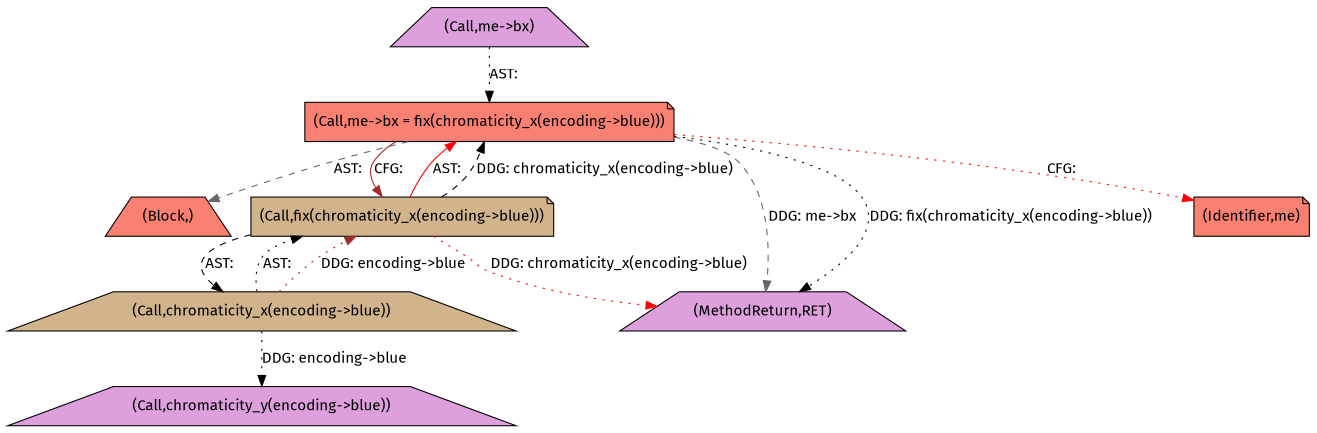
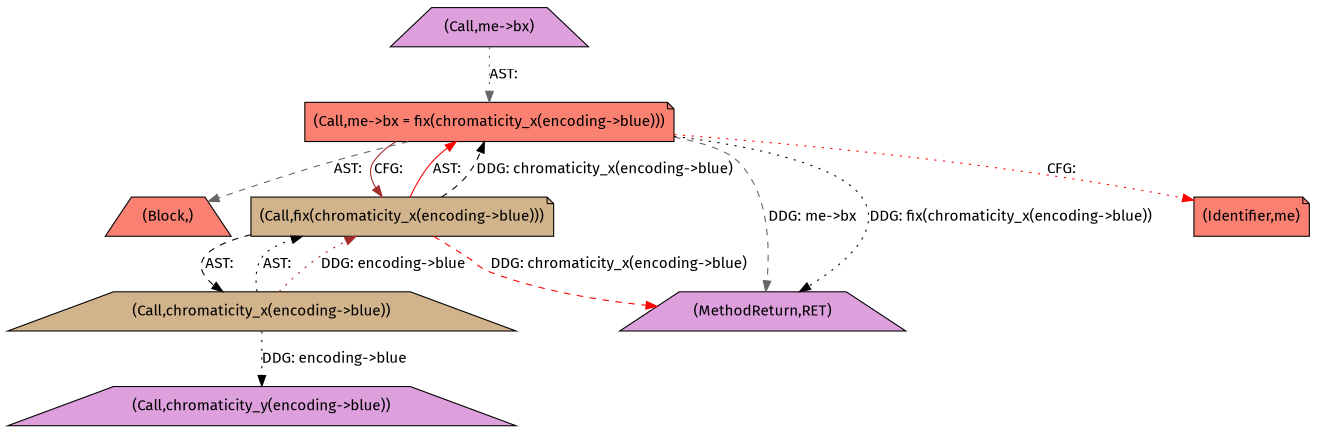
(489, 69) -> (489, 69)
(534, 286) -> (534, 286)
